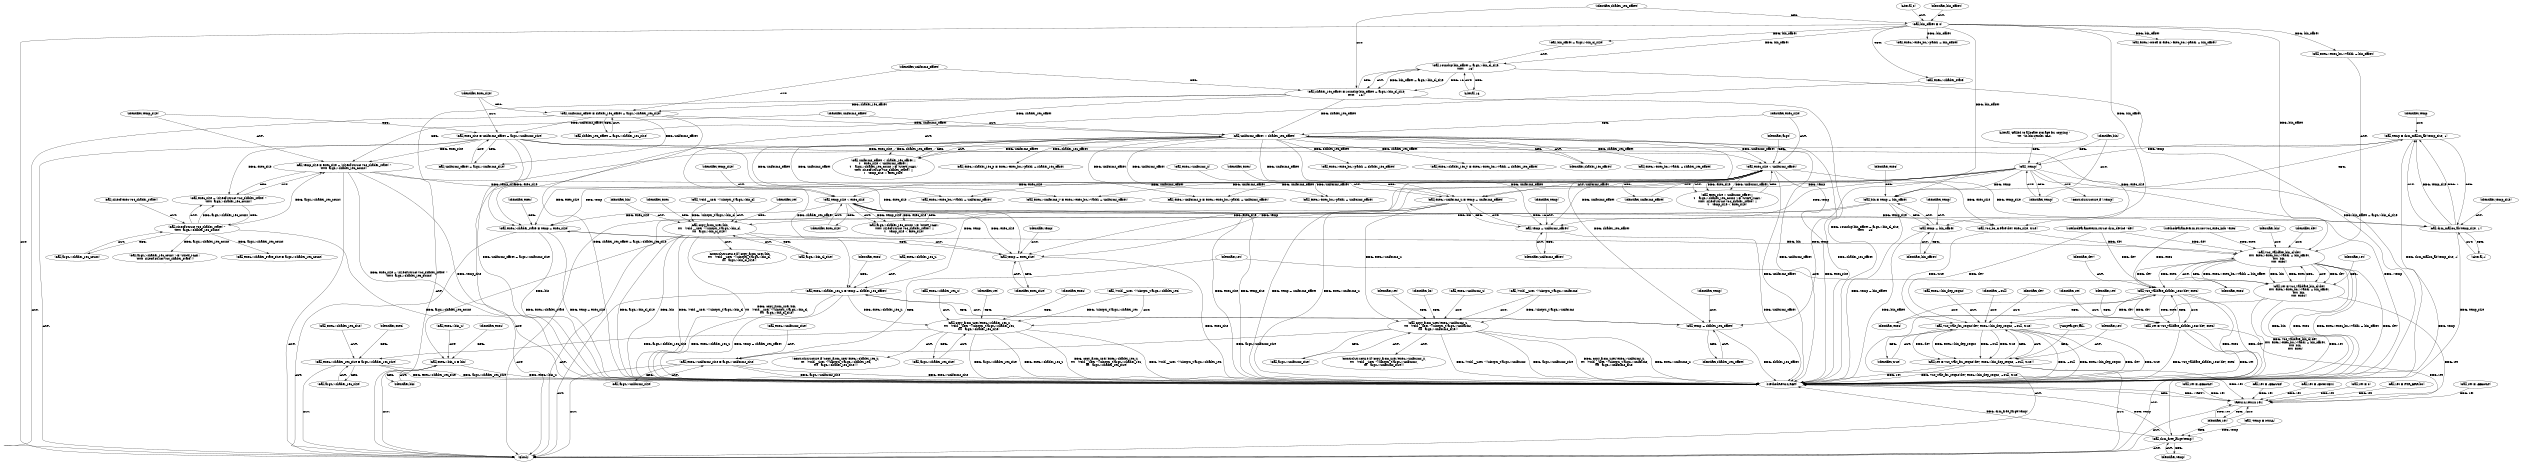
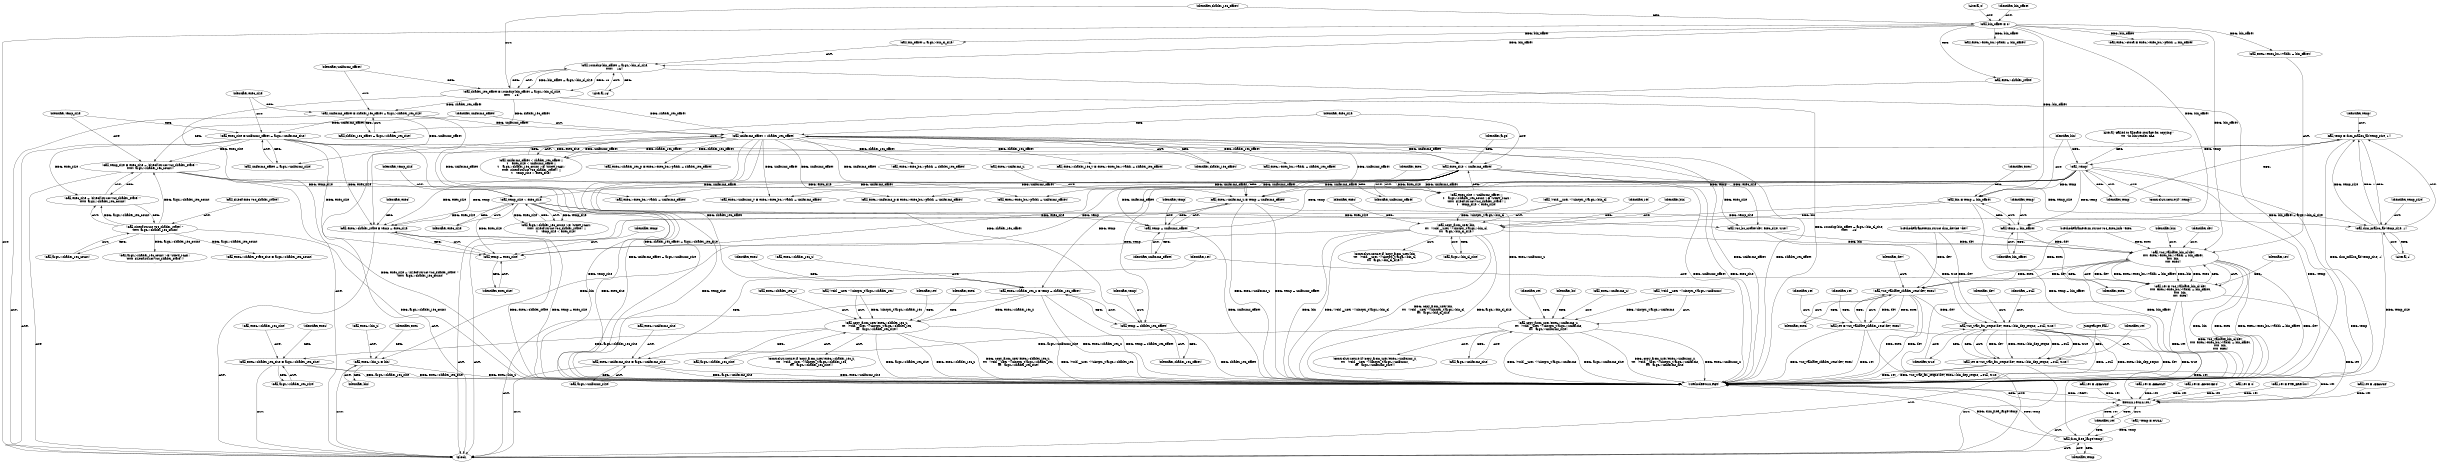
(1593, 185) -> (1341, 185)
none -> (2073, 210)
(1539, 215) -> (1356, 215)
(1944, 291) -> none
(1226, 373) -> none
